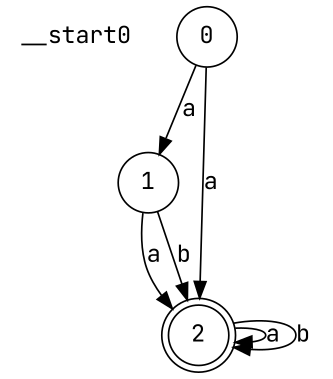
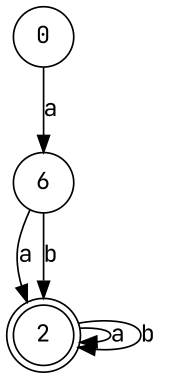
(76, 37) -> none
(203, 174) -> none
(148, 183) -> (44, 183)
